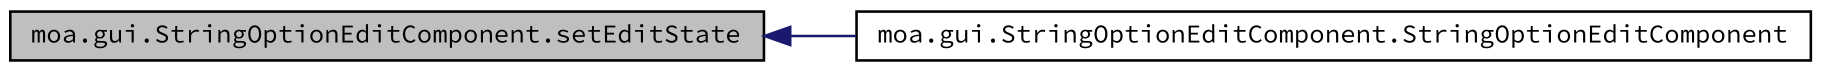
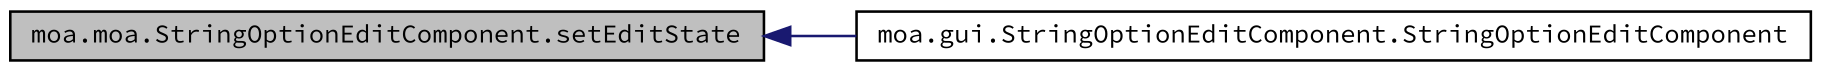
(387, 36) -> (387, 36)
